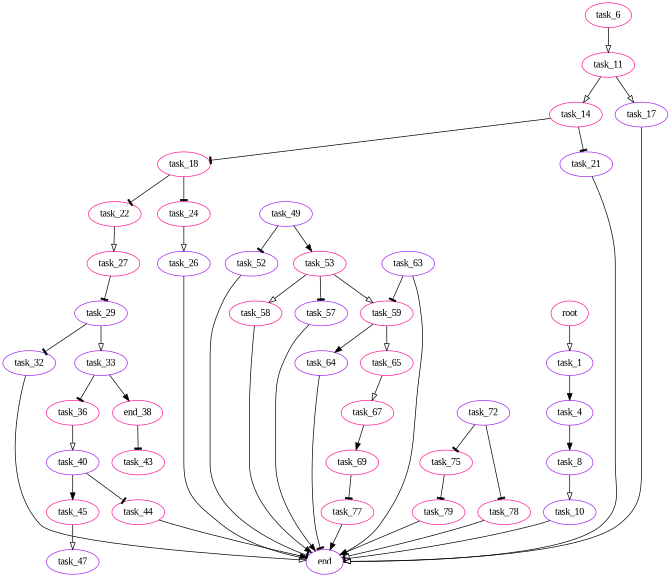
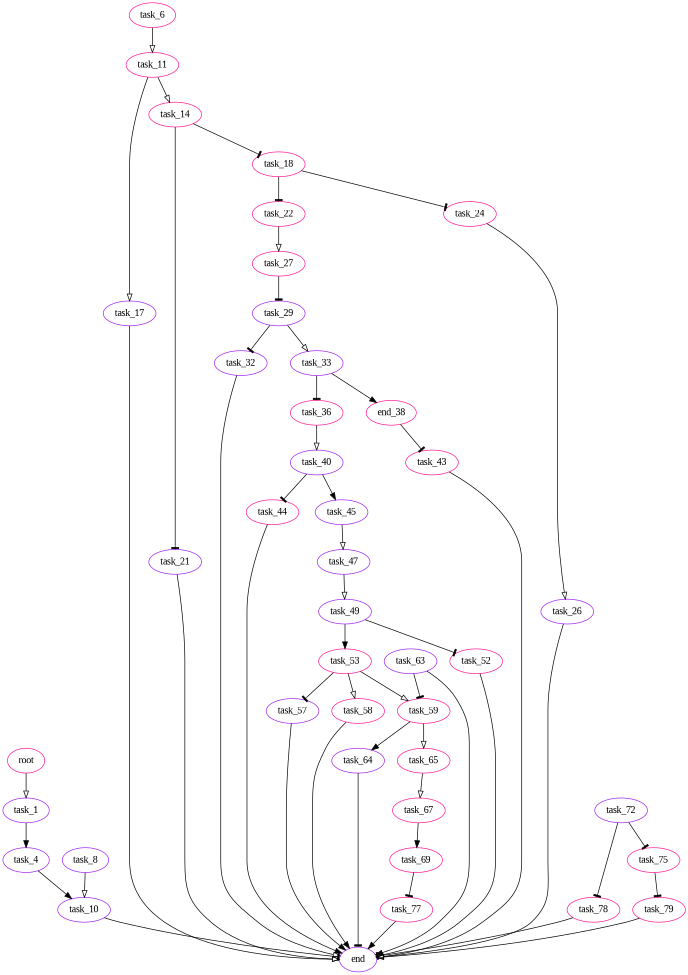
(252, 264) -> (476, 661)
(570, 434) -> (52, 883)
(73, 512) -> (342, 512)
none -> (344, 583)
none -> (522, 742)
